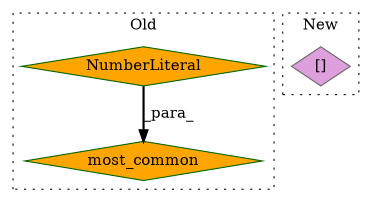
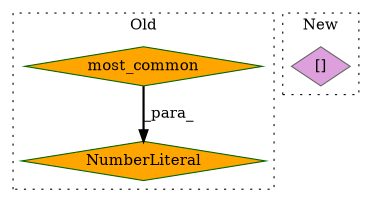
(144, 108) -> (144, 108)
